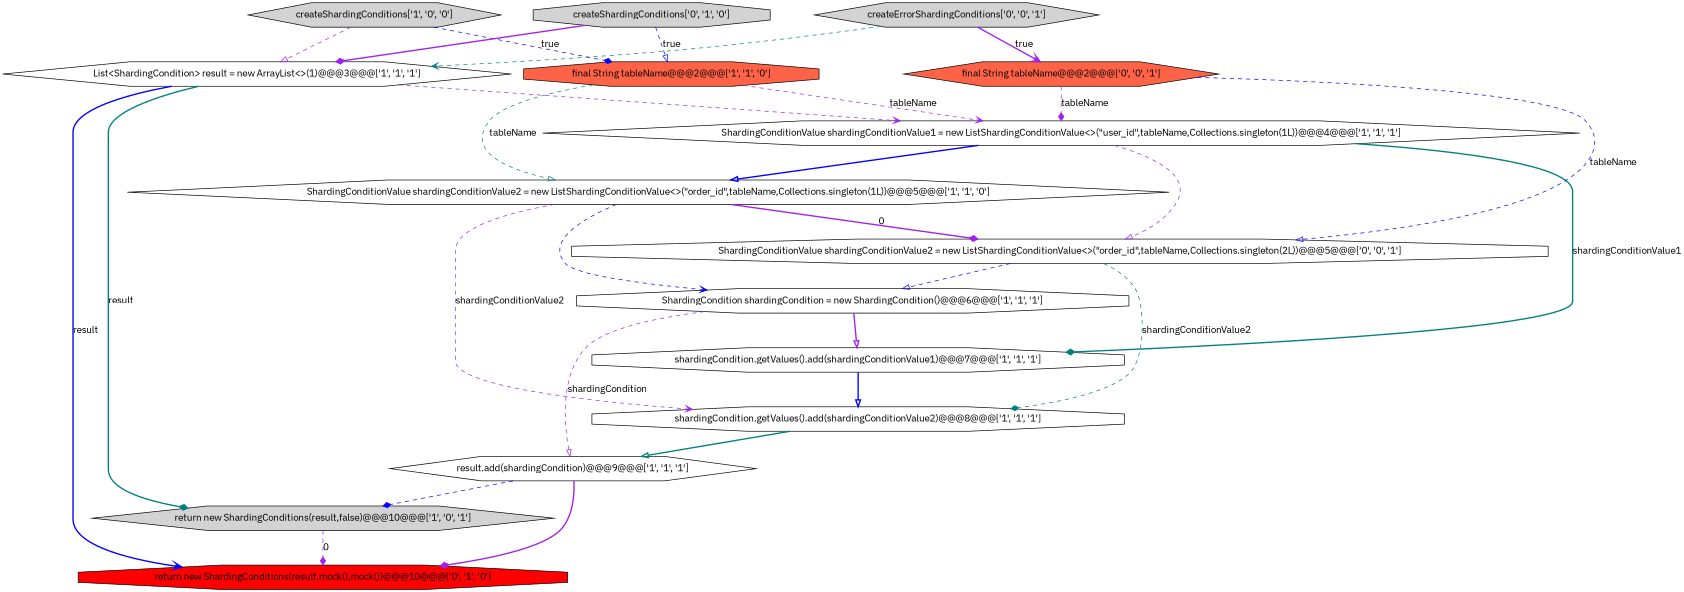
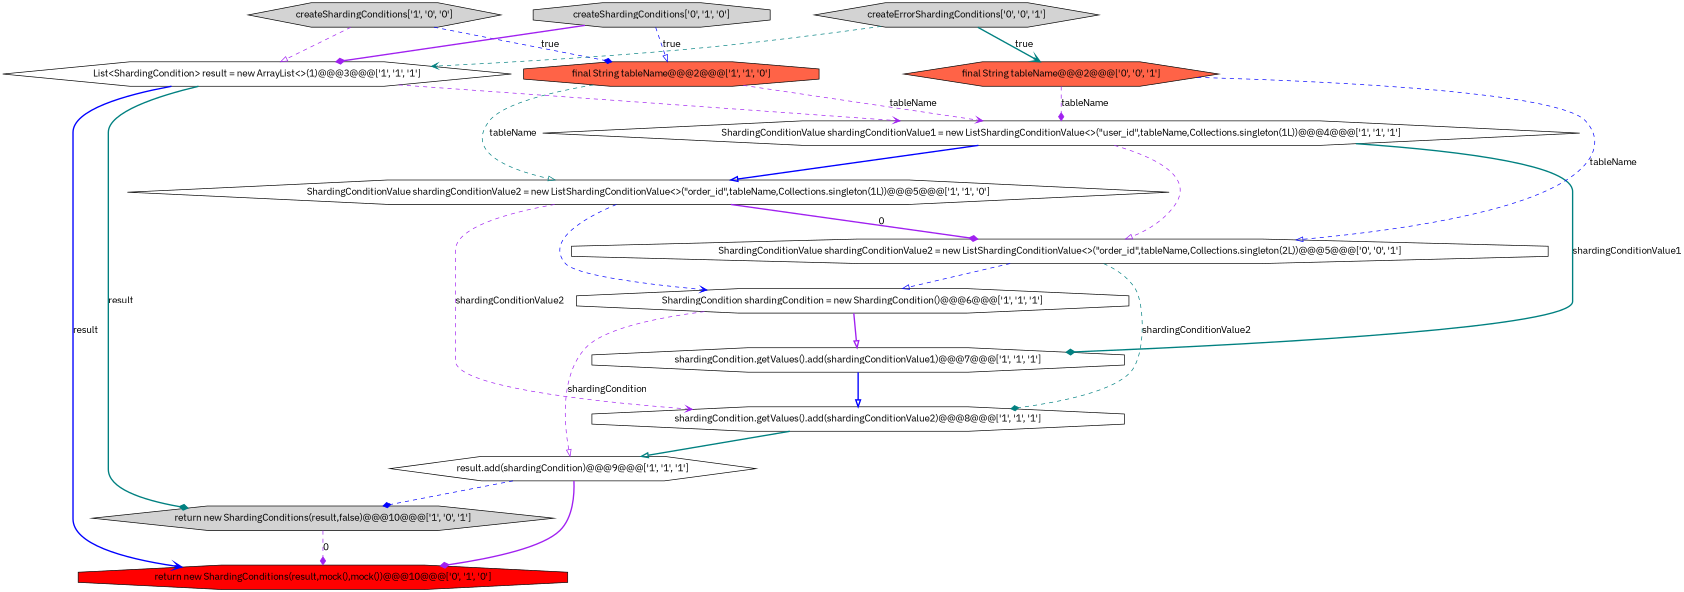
(1006, 43) -> (1006, 43)
